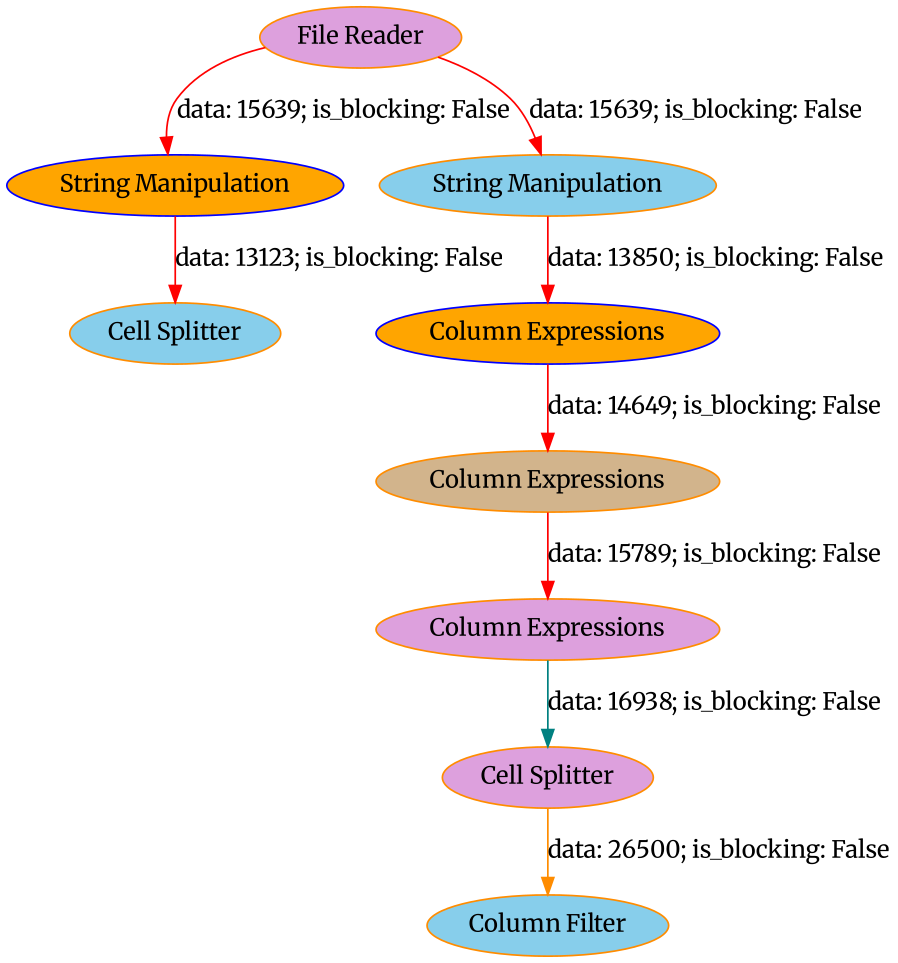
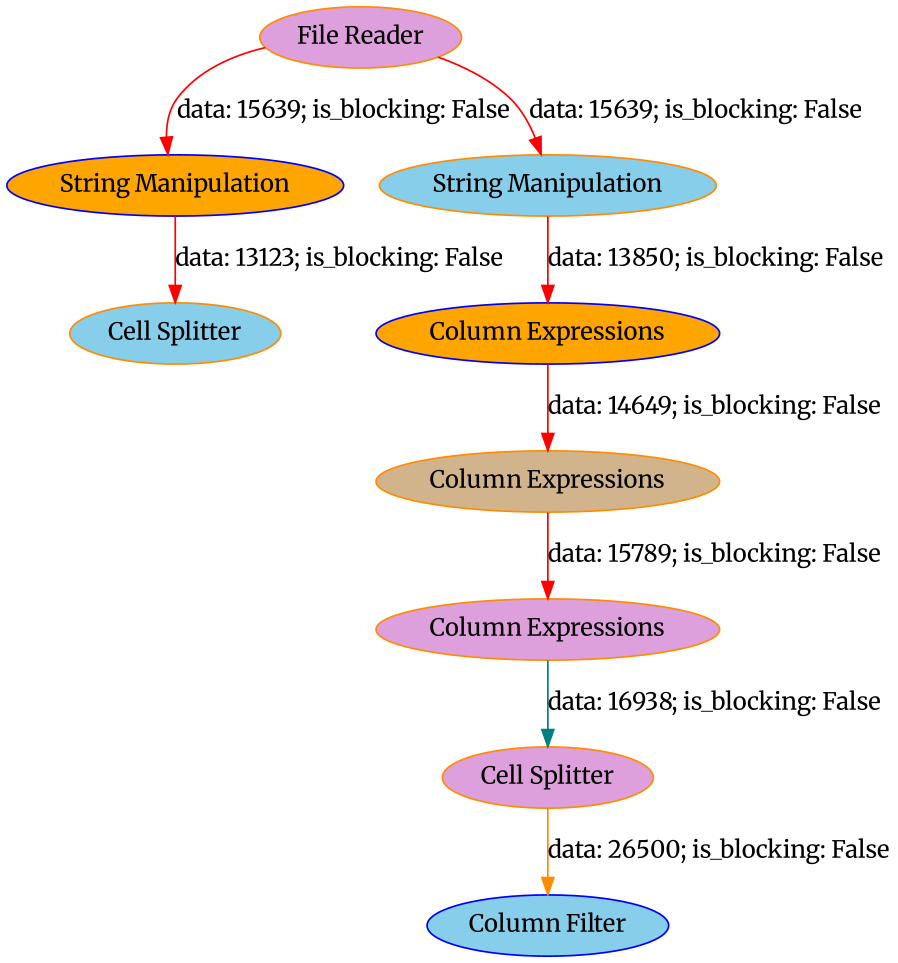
(548, 926) -> (548, 926)
